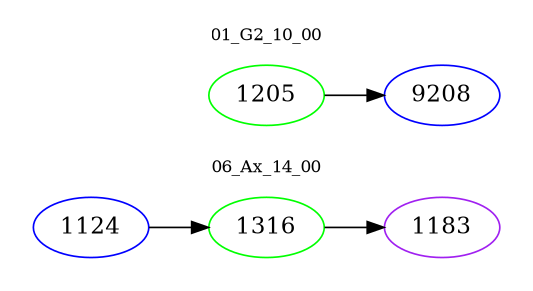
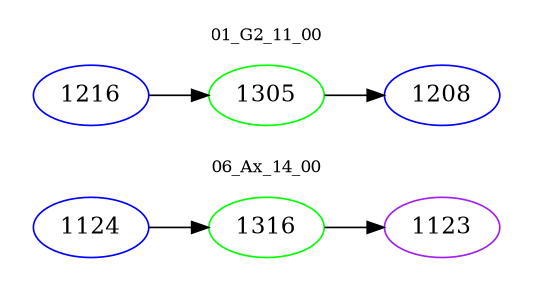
(267, 36) -> (267, 36)
none -> (91, 95)
(267, 95) -> (267, 95)
(442, 95) -> (442, 95)
(442, 227) -> (442, 227)
